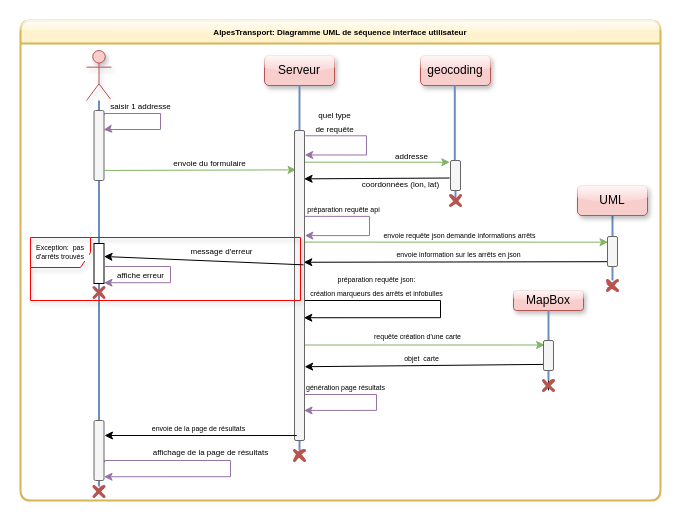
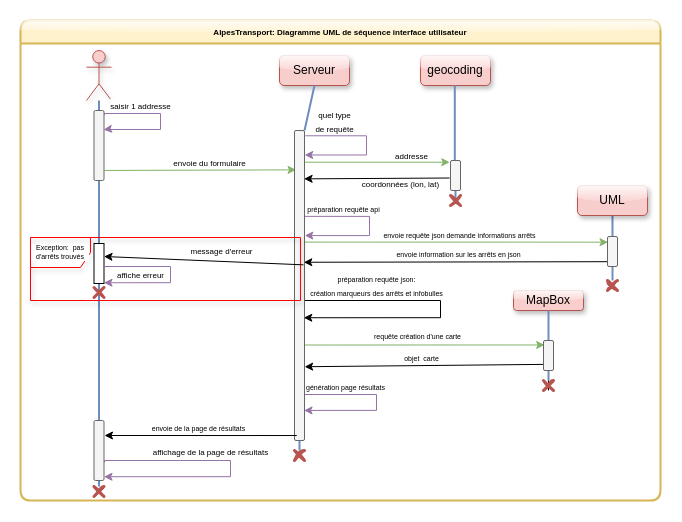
(300, 71) -> (315, 71)
